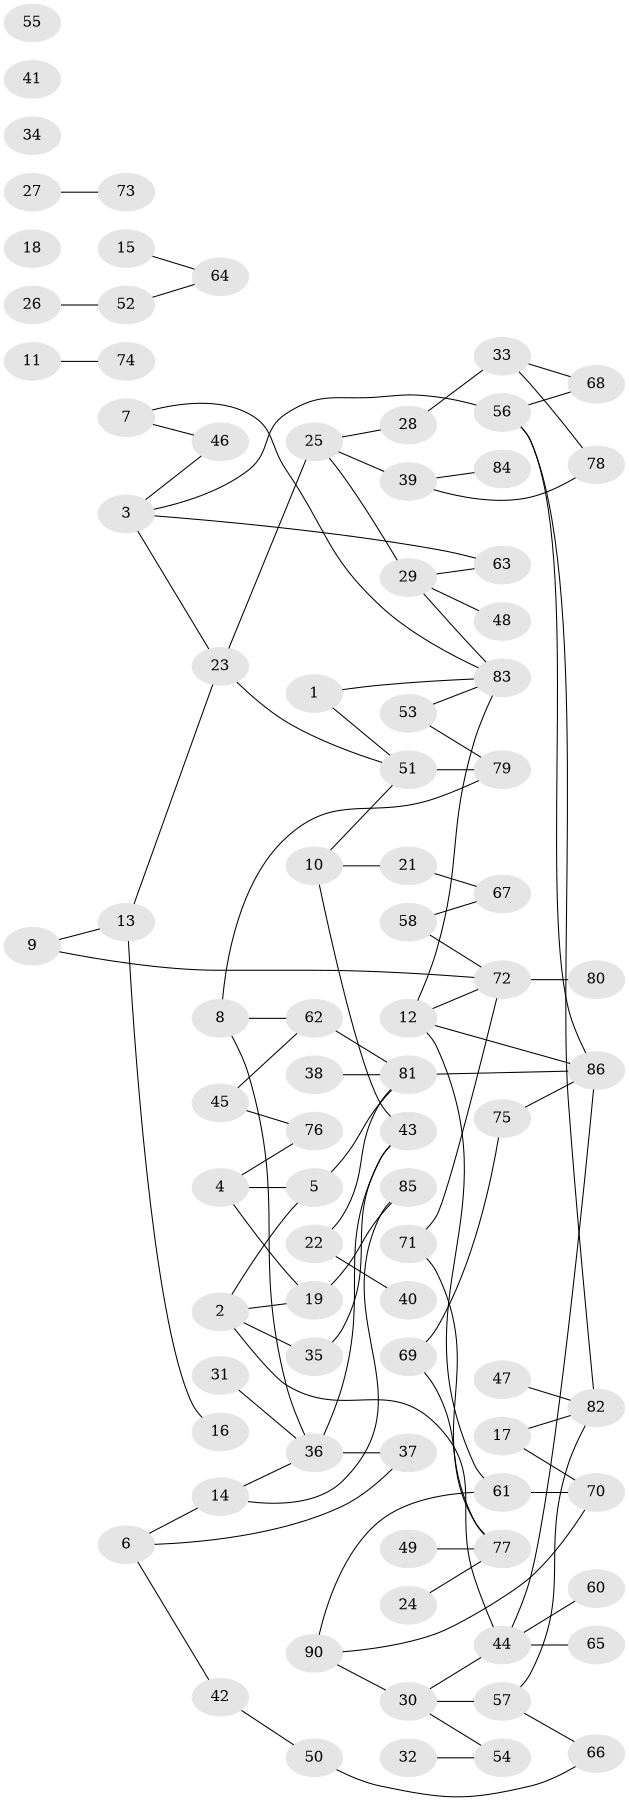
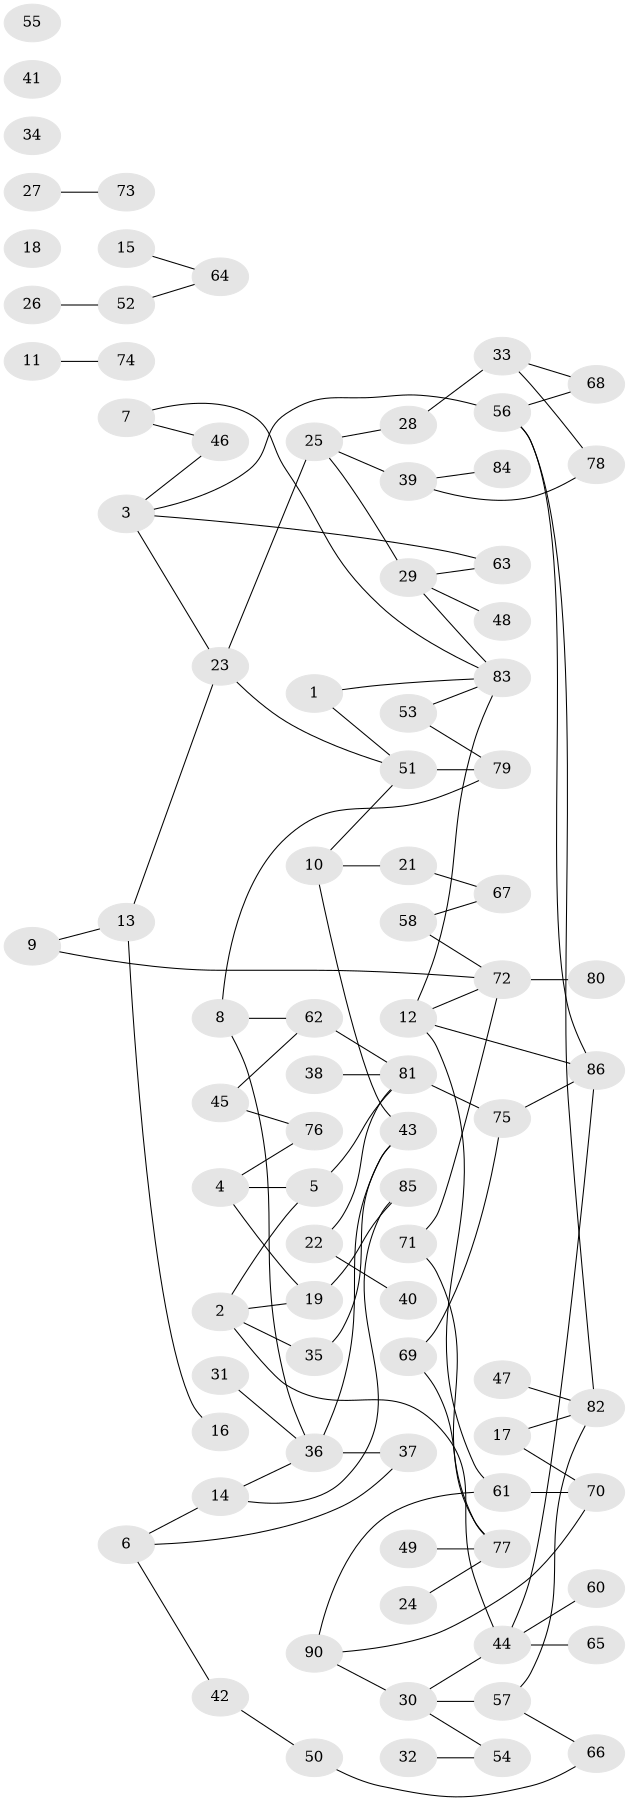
(502, 1073) -> (462, 1100)
